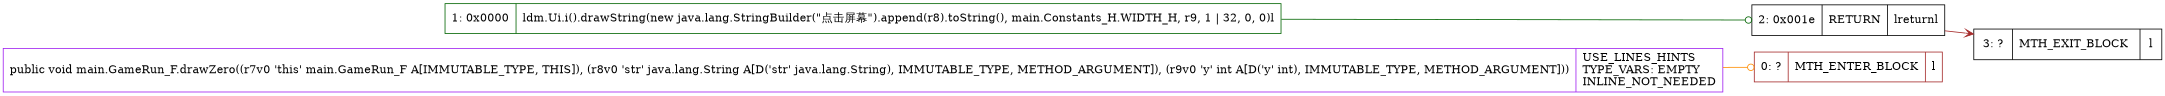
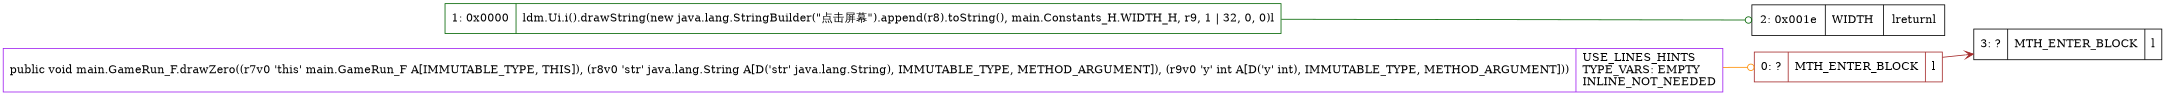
(1855, 20) -> (1853, 20)
(1955, 32) -> (1954, 56)
(2074, 44) -> (2076, 44)
